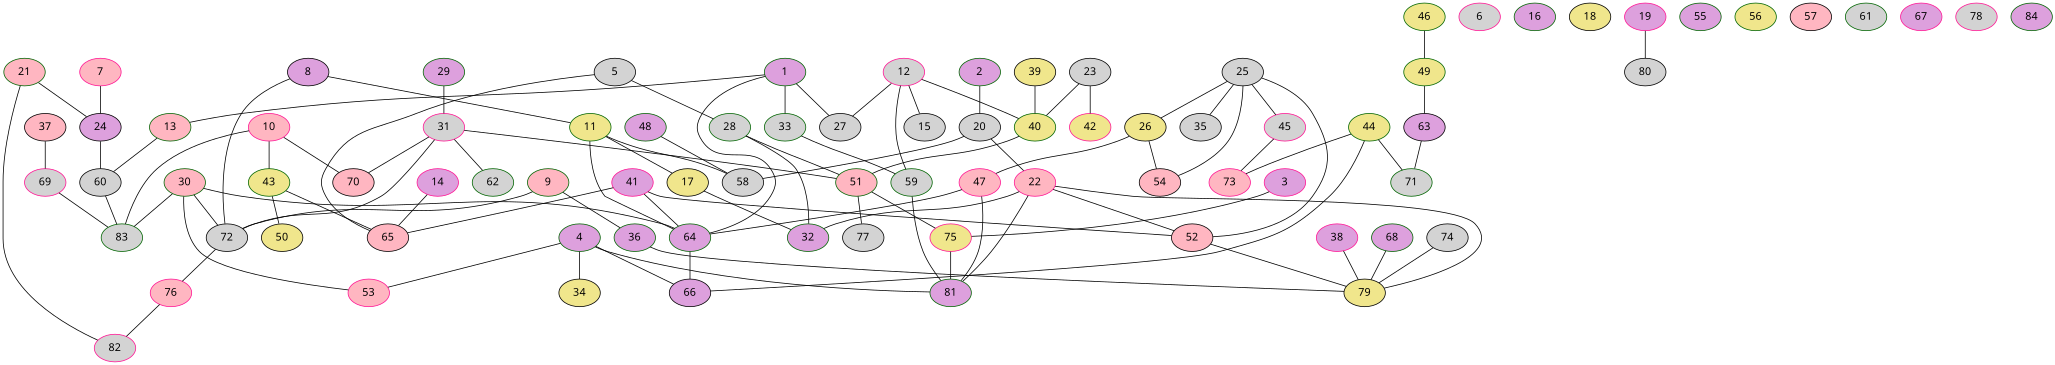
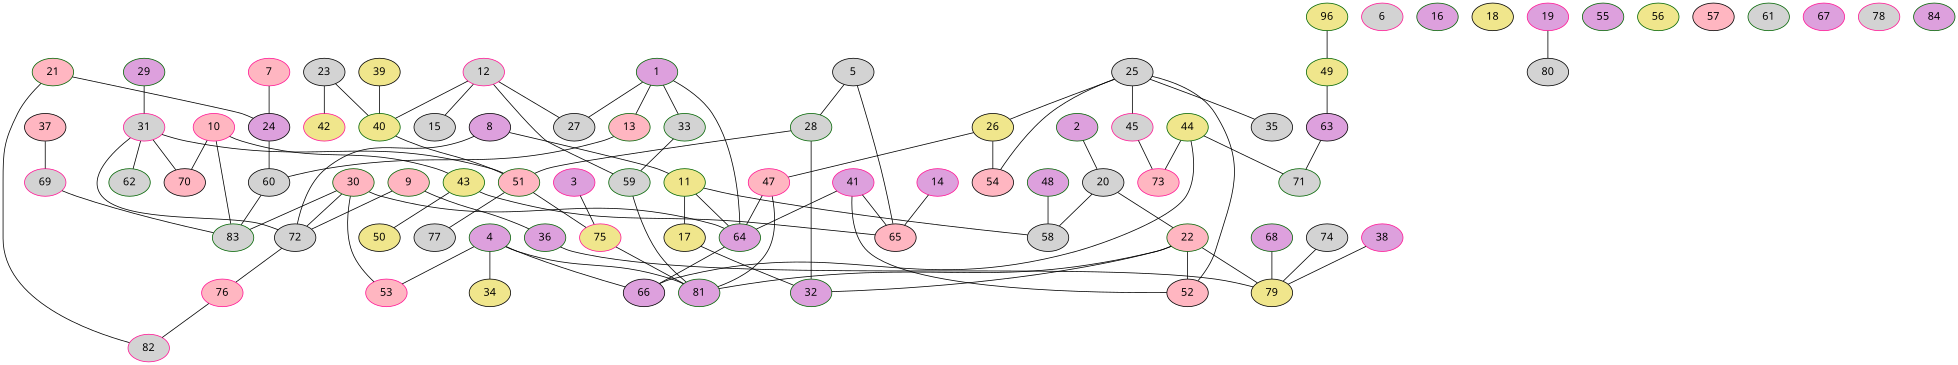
(1424, 17) -> (1327, 17)
(1035, 182) -> (1188, 238)
(1278, 265) -> none
